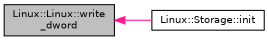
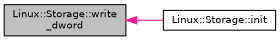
(59, 20) -> (65, 20)
